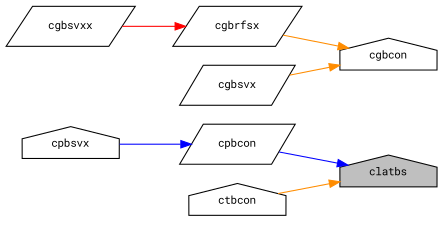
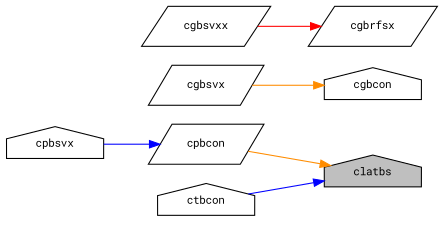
(311, 41) -> none
(308, 158) -> (284, 158)
(304, 189) -> (281, 188)
